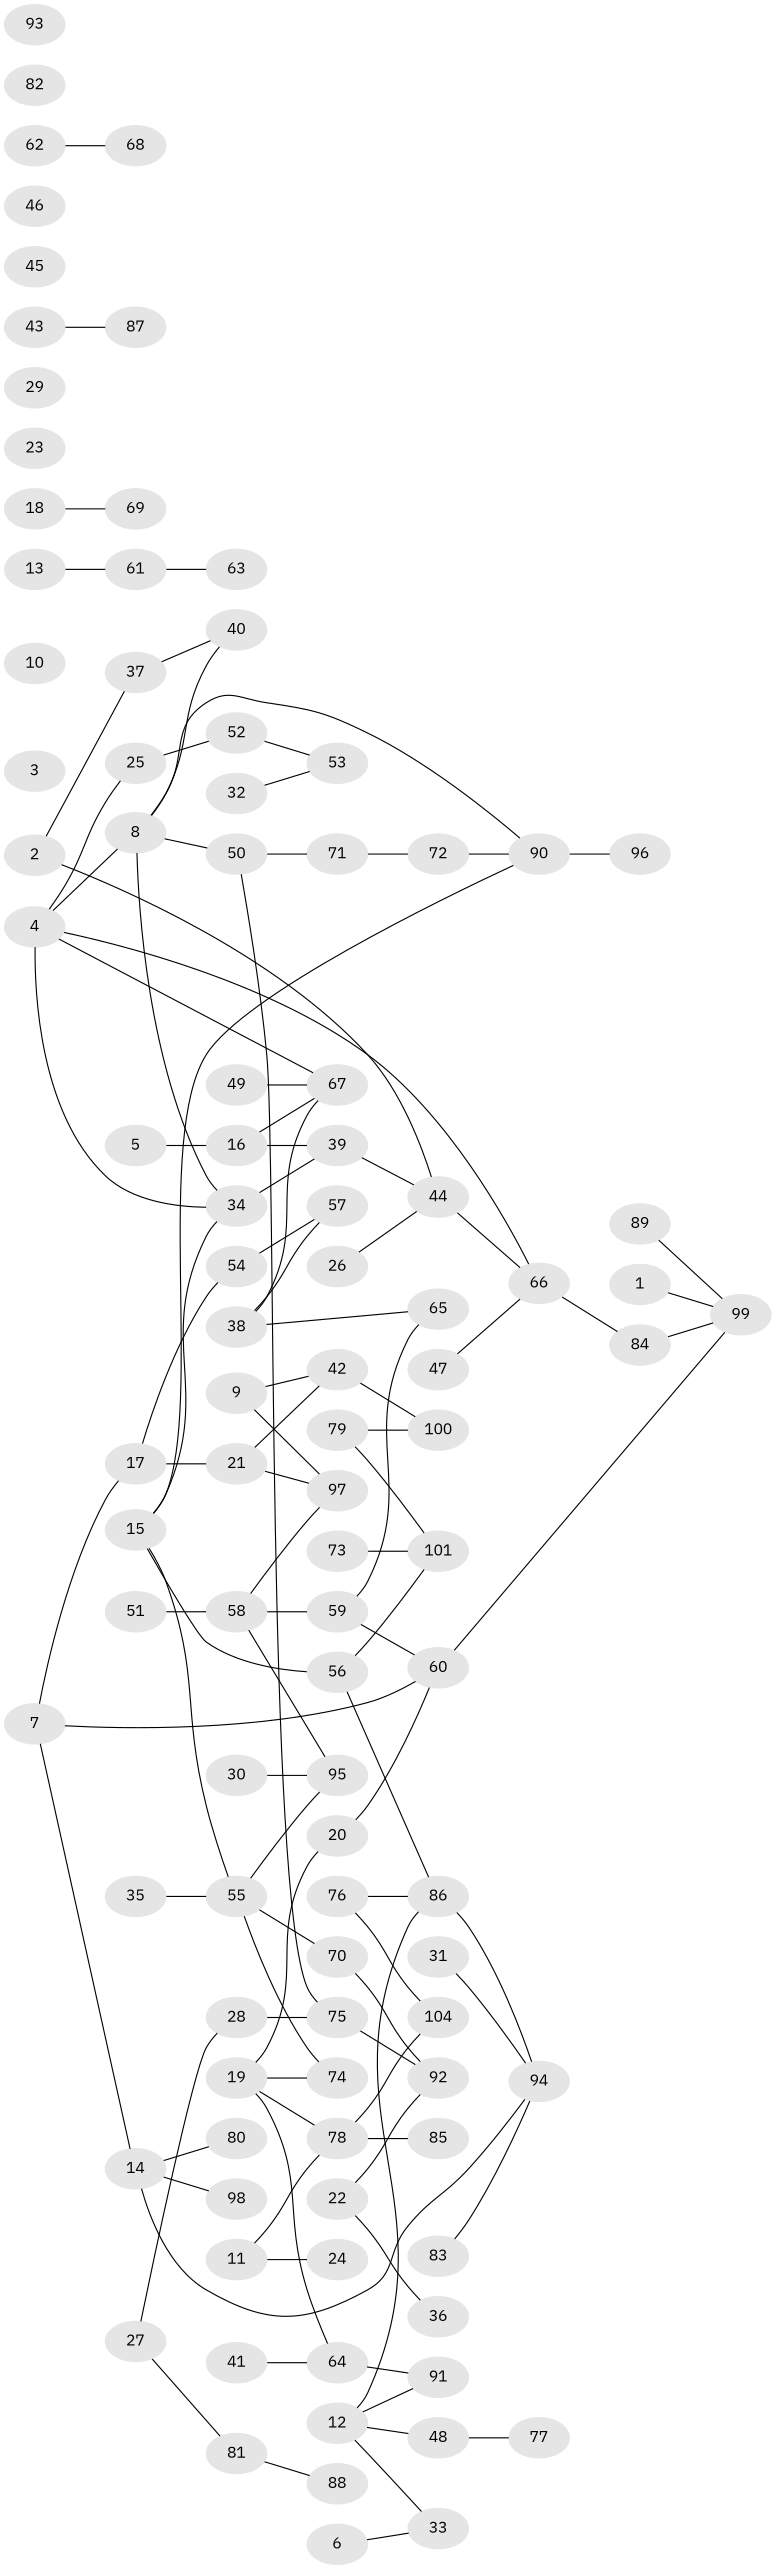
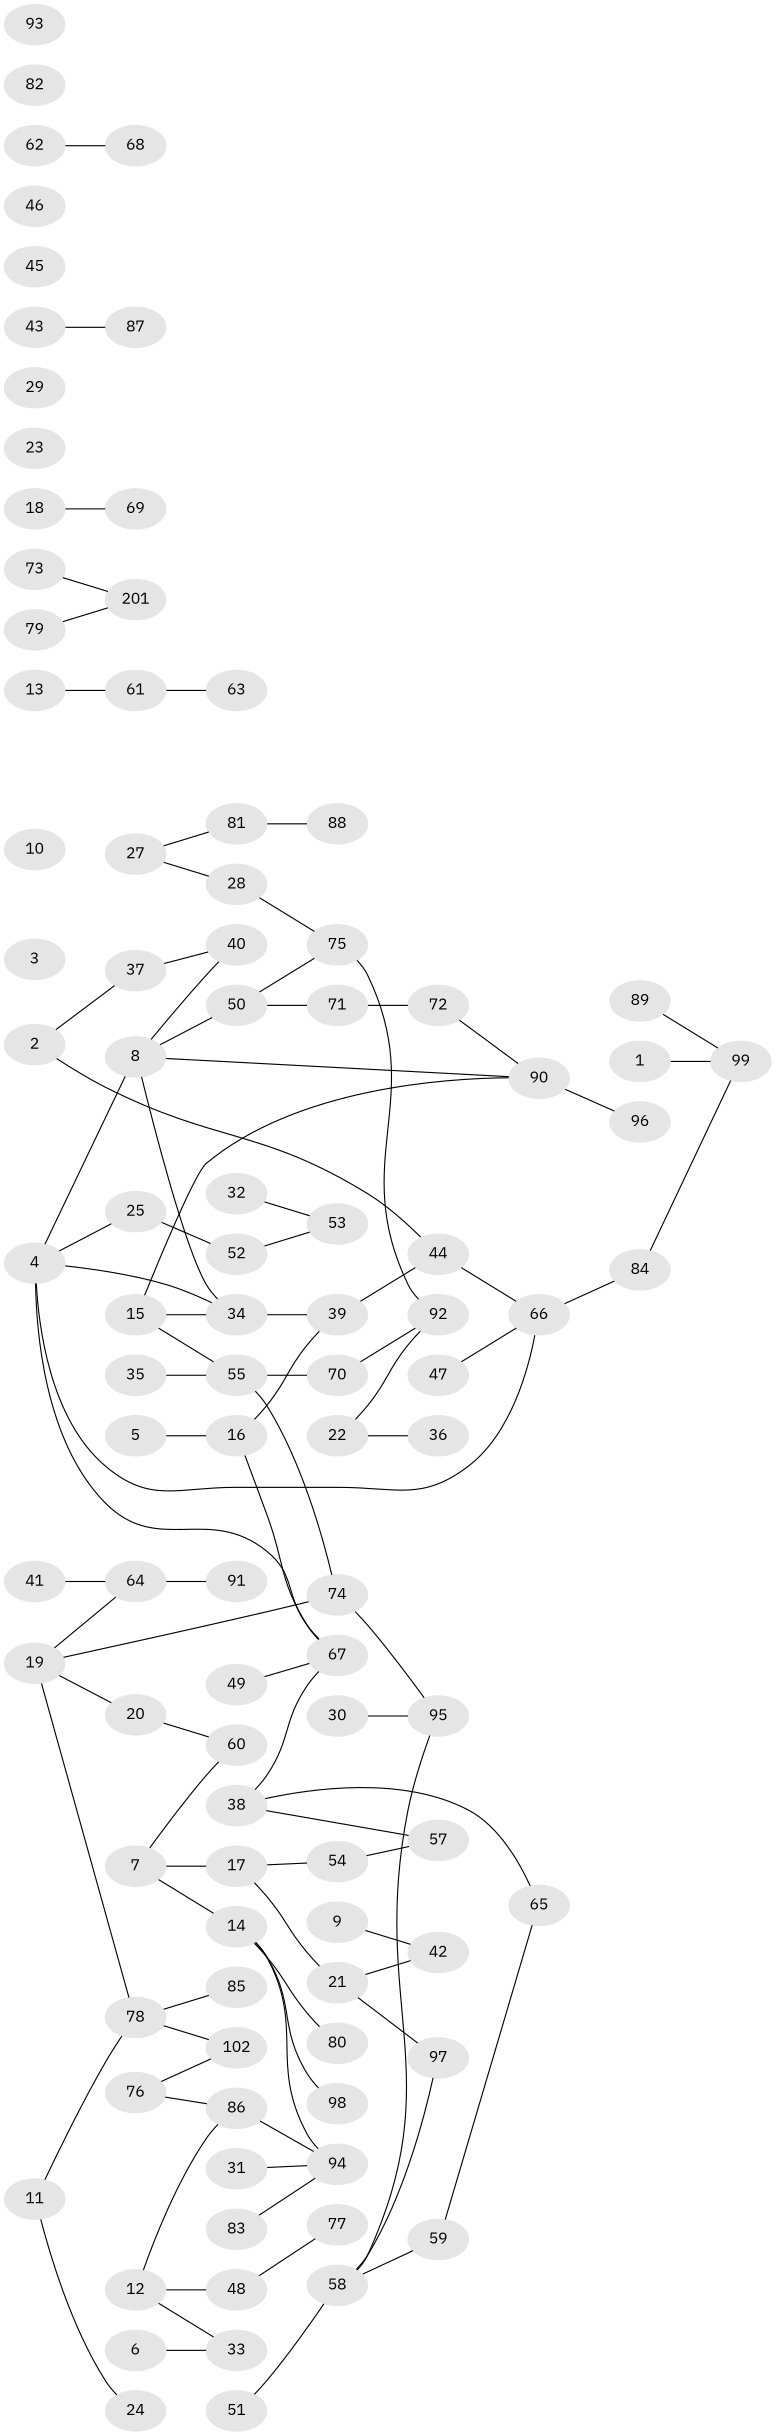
(337, 1267) -> none
(438, 1430) -> none
(287, 1442) -> none
(590, 1491) -> none
(438, 1551) -> (136, 600)
(388, 1640) -> none
(337, 1672) -> none
(279, 1841) -> (391, 1654)
(438, 2018) -> (236, 2048)
(388, 2400) -> none
